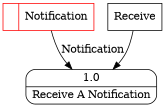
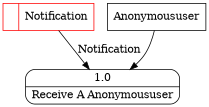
(135, 17) -> (157, 17)
(91, 95) -> (103, 95)
